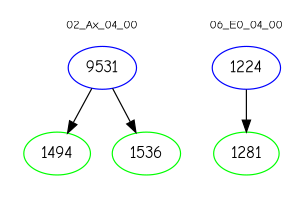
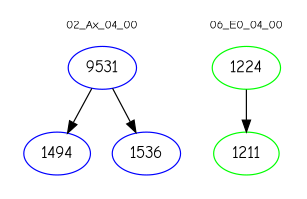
(246, 68) -> (246, 68)
(57, 154) -> (57, 154)
(146, 154) -> (146, 154)
(246, 154) -> (246, 154)
